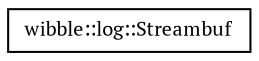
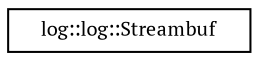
(129, 31) -> (129, 31)
